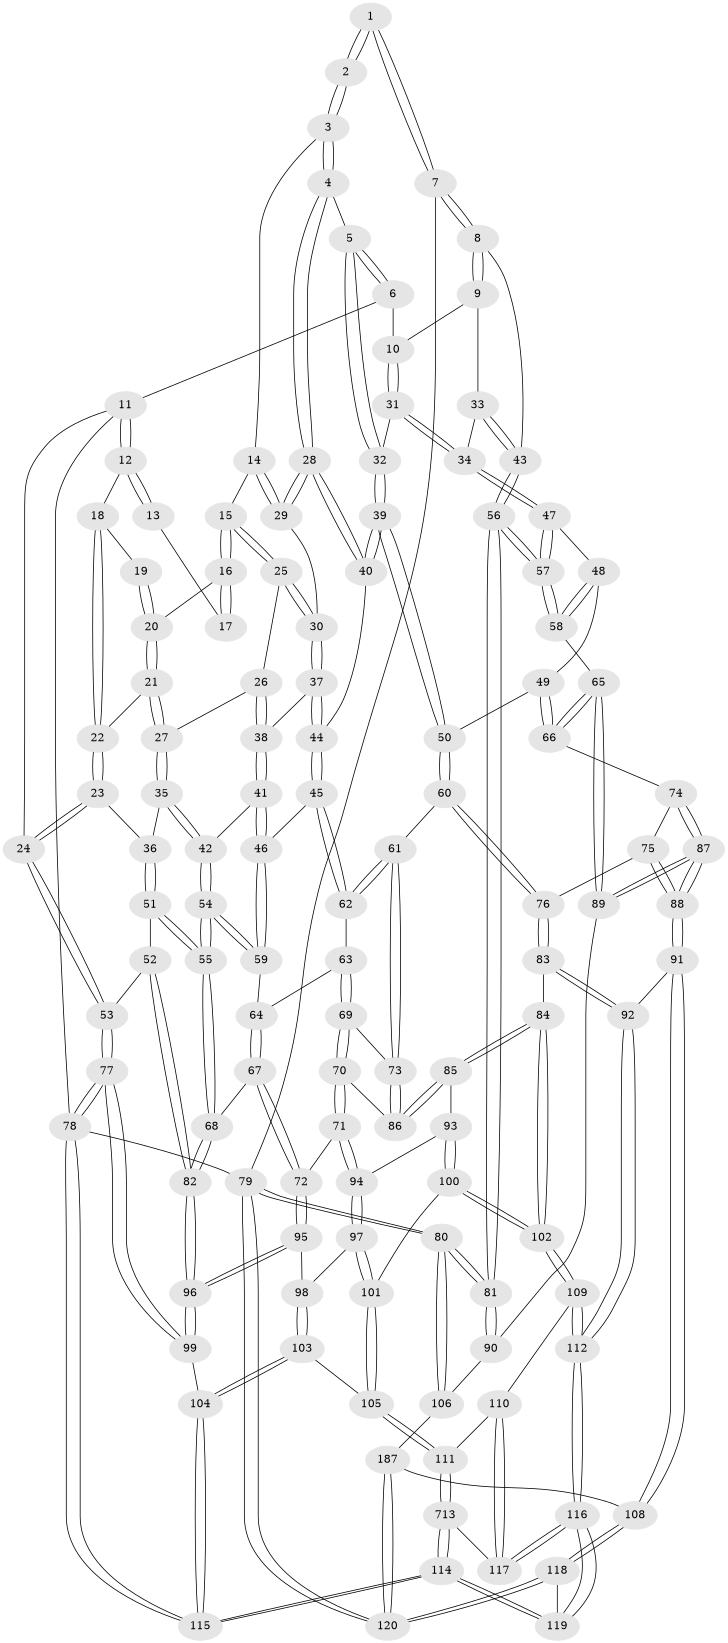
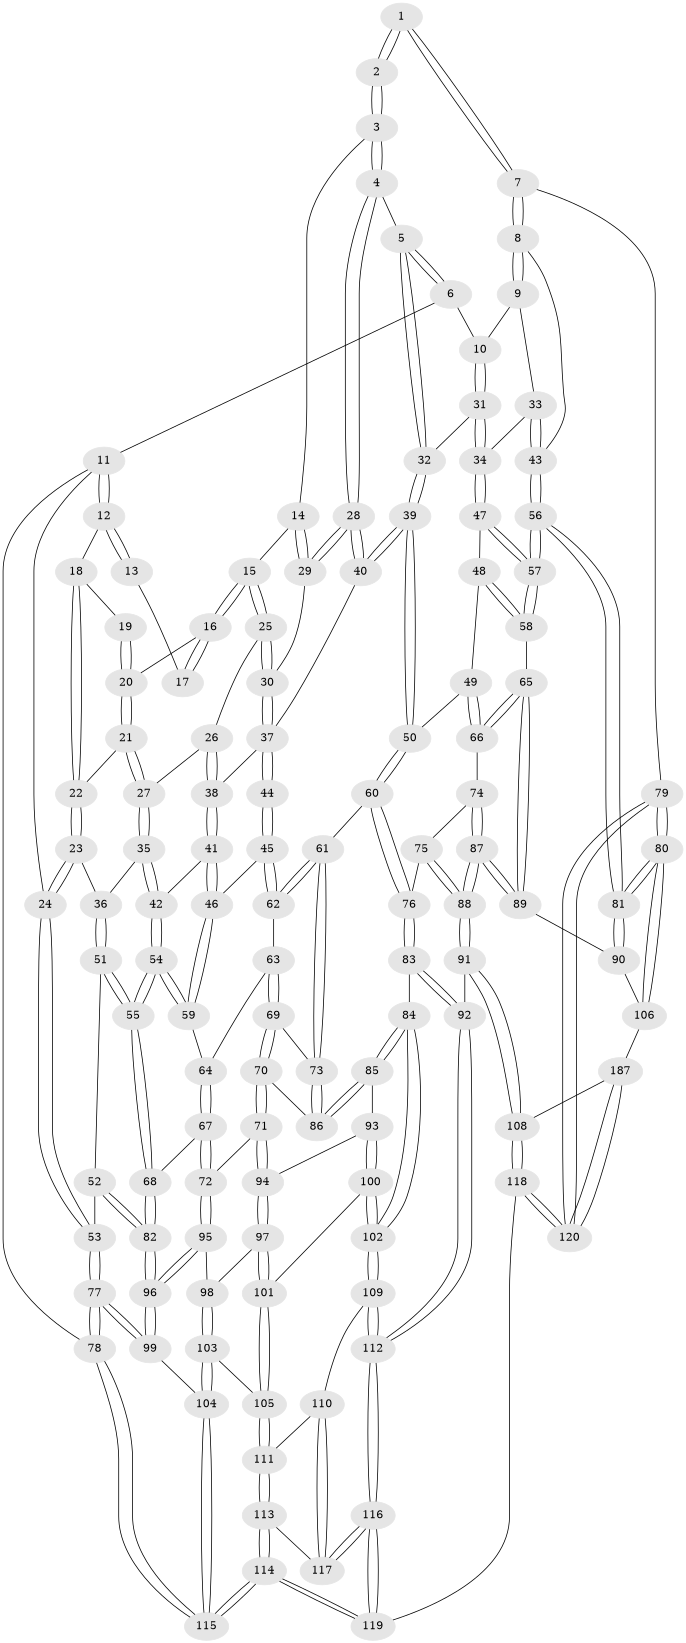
(356, 659) -> (318, 657)
(160, 1150) -> none
(446, 1515) -> (264, 1515)
